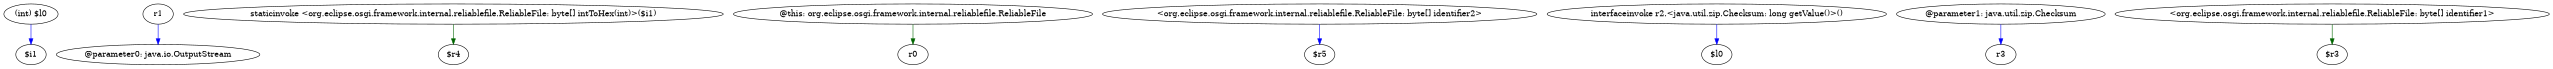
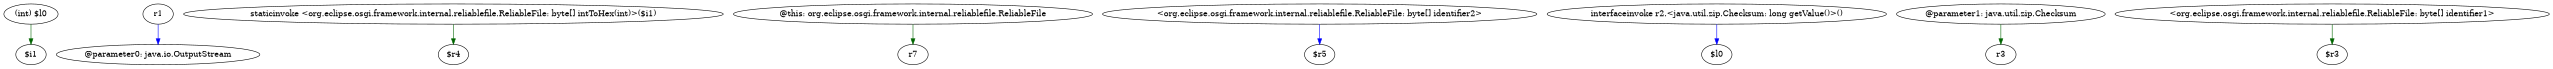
(31, 32) -> (31, 32)
(2001, 32) -> (2001, 32)
(913, 55) -> (913, 55)
